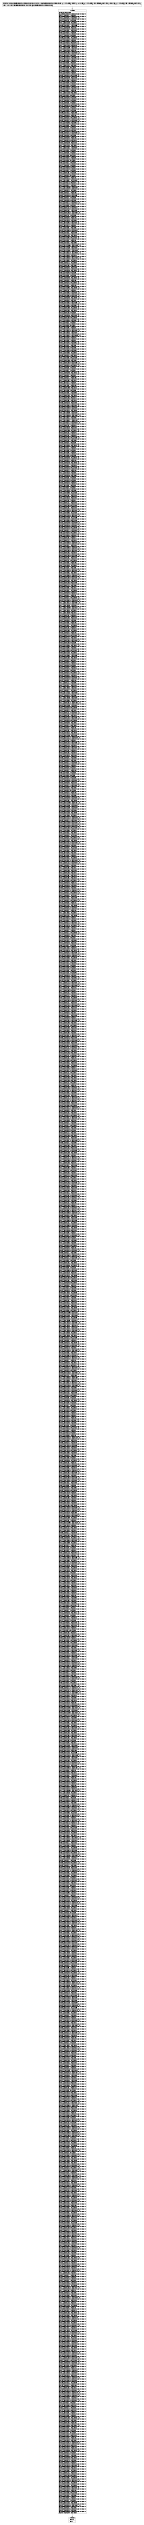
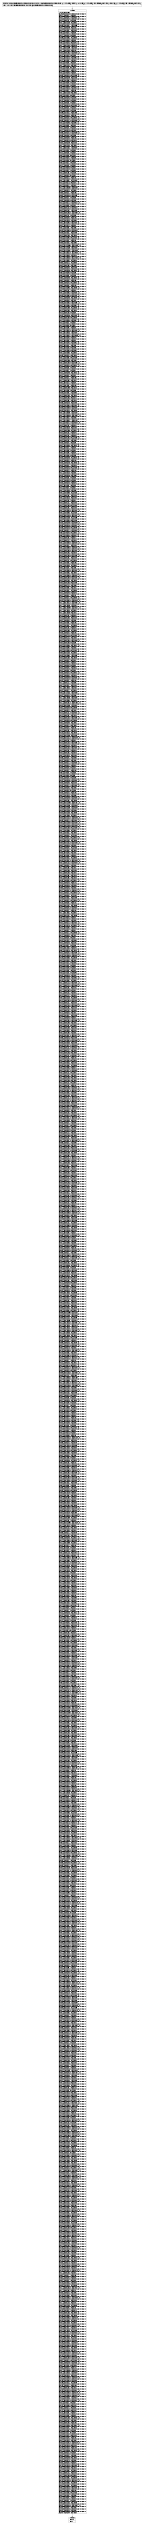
(65, 12) -> (64, 12)
